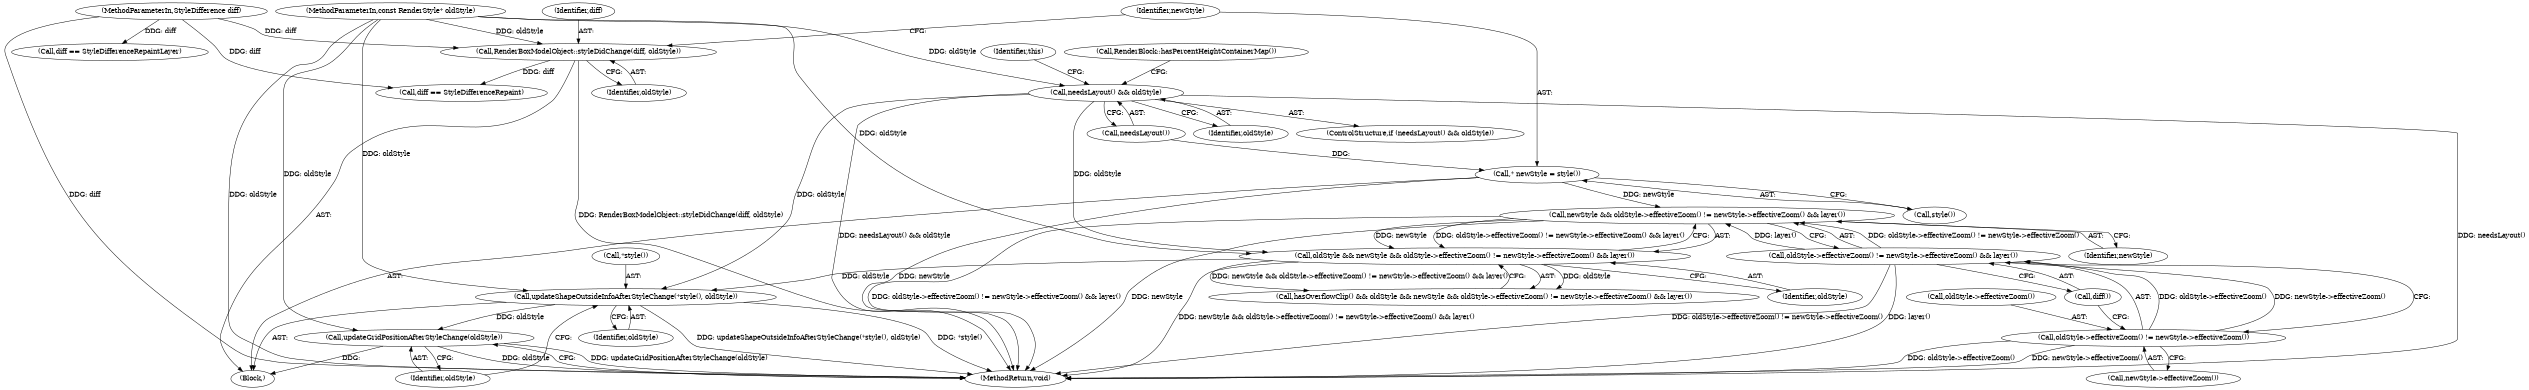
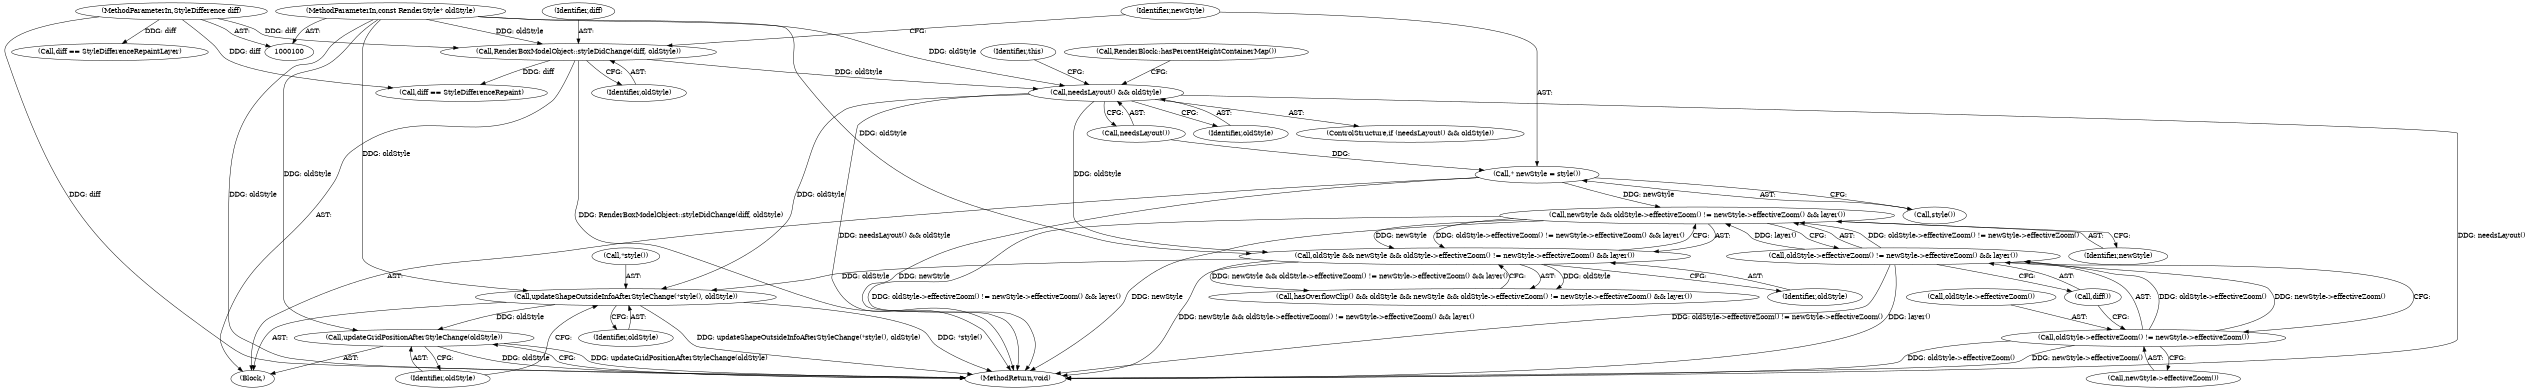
none -> (289, 52)
none -> (840, 76)
(352, 358) -> (352, 358)
